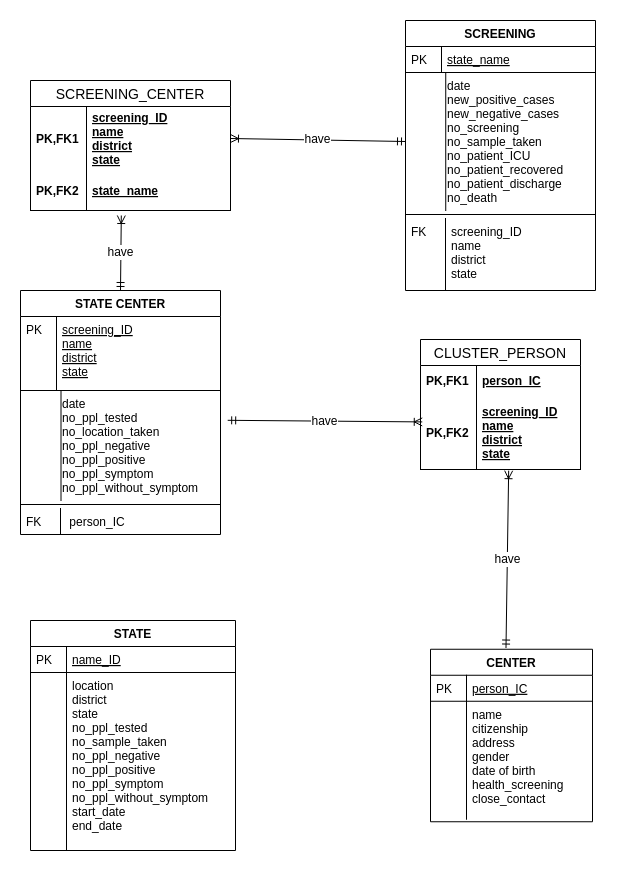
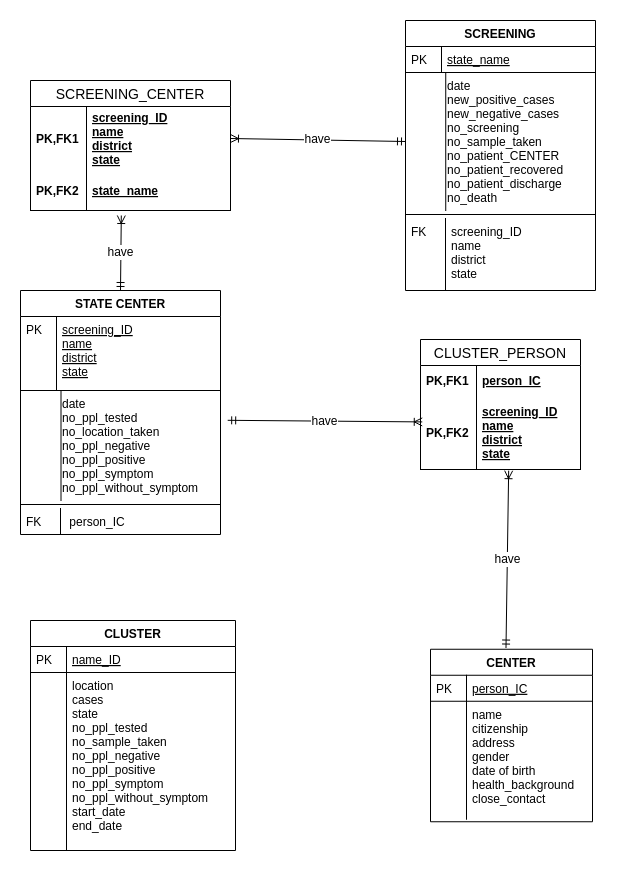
(460, 86) -> (460, 86)
(133, 634) -> (133, 634)
(96, 686) -> (96, 686)
(485, 715) -> (485, 715)
